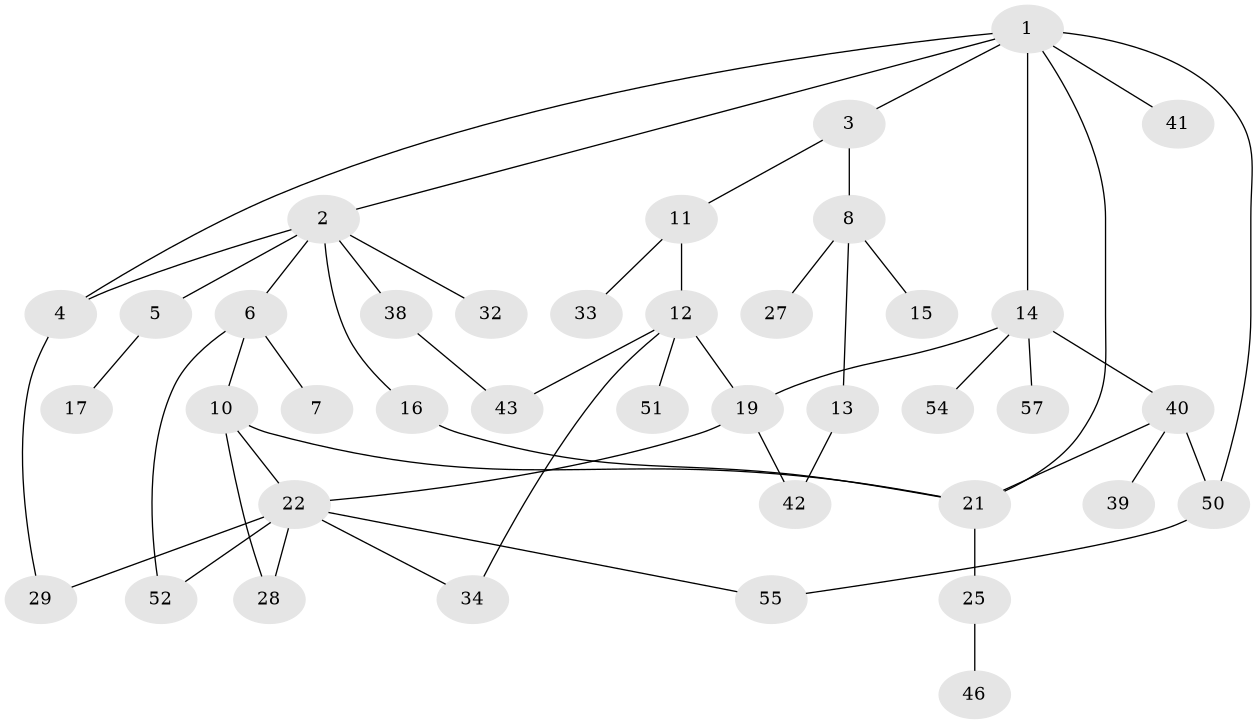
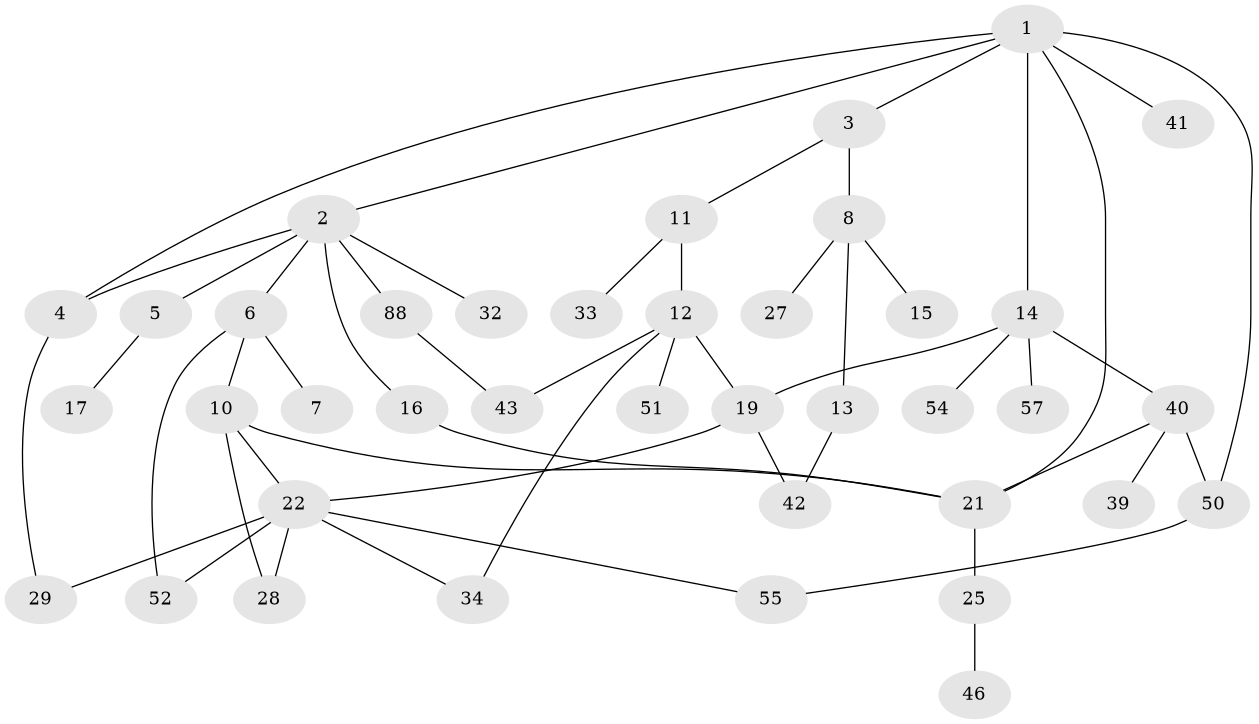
(396, 314) -> (396, 314)
